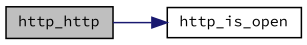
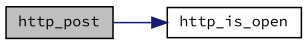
(60, 23) -> (60, 23)
